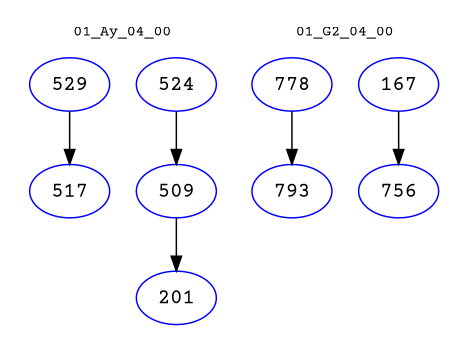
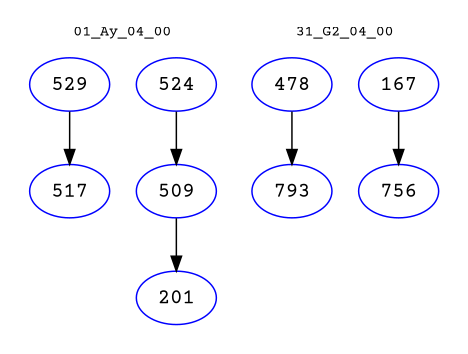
(345, 32) -> (345, 32)
(292, 84) -> (292, 84)
